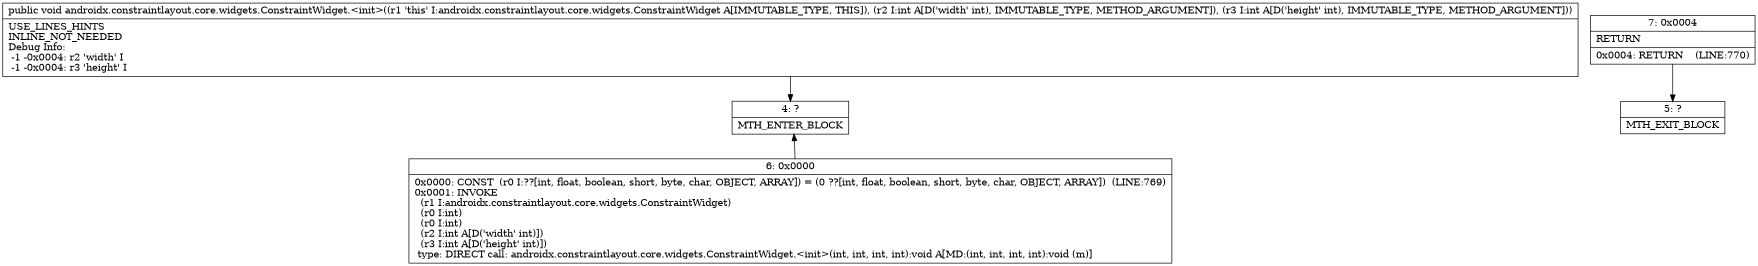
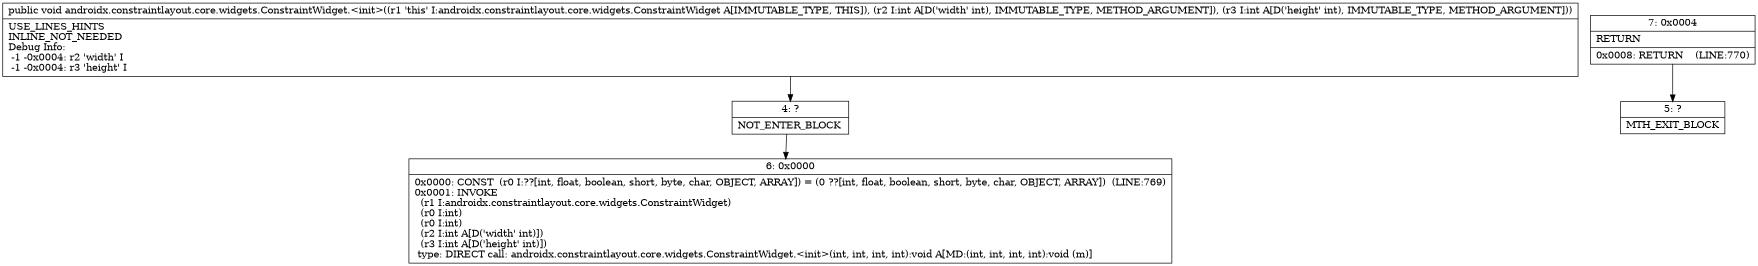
(1673, 56) -> (1673, 56)
(790, 126) -> (789, 126)
(795, 150) -> (786, 143)
